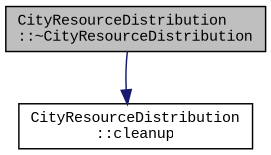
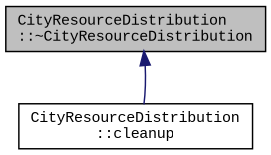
(126, 70) -> (145, 85)
